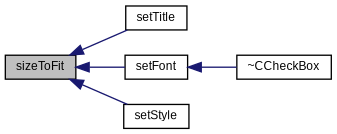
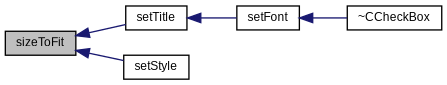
(107, 67) -> (219, 18)
